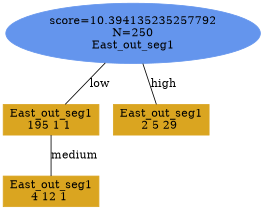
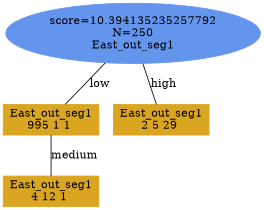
(51, 120) -> (51, 120)
